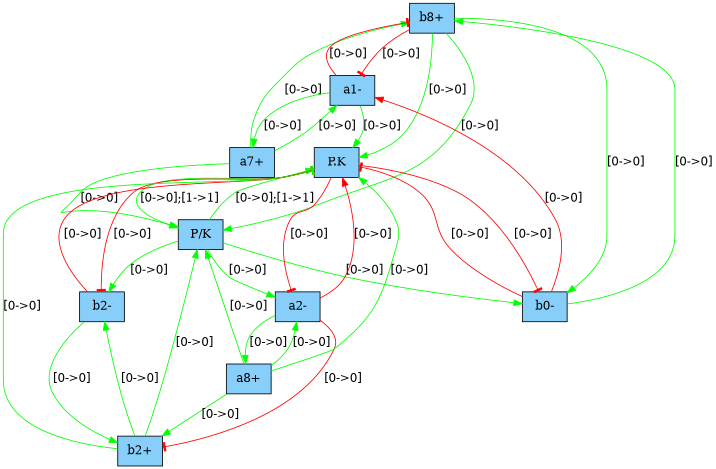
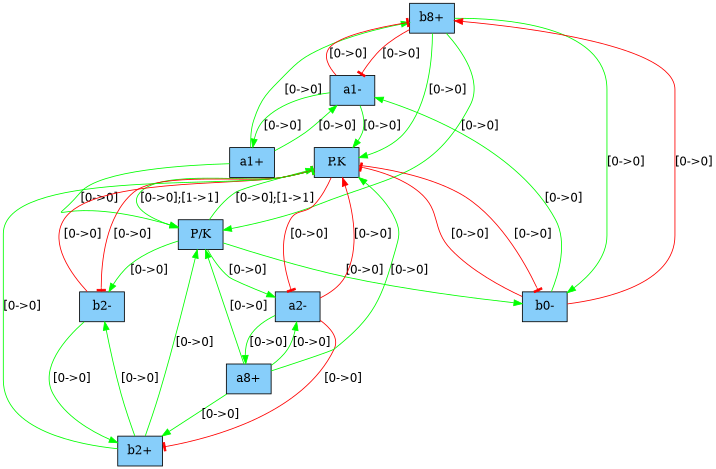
(675, 116) -> (675, 116)
(252, 163) -> (252, 163)
(510, 167) -> (510, 167)
